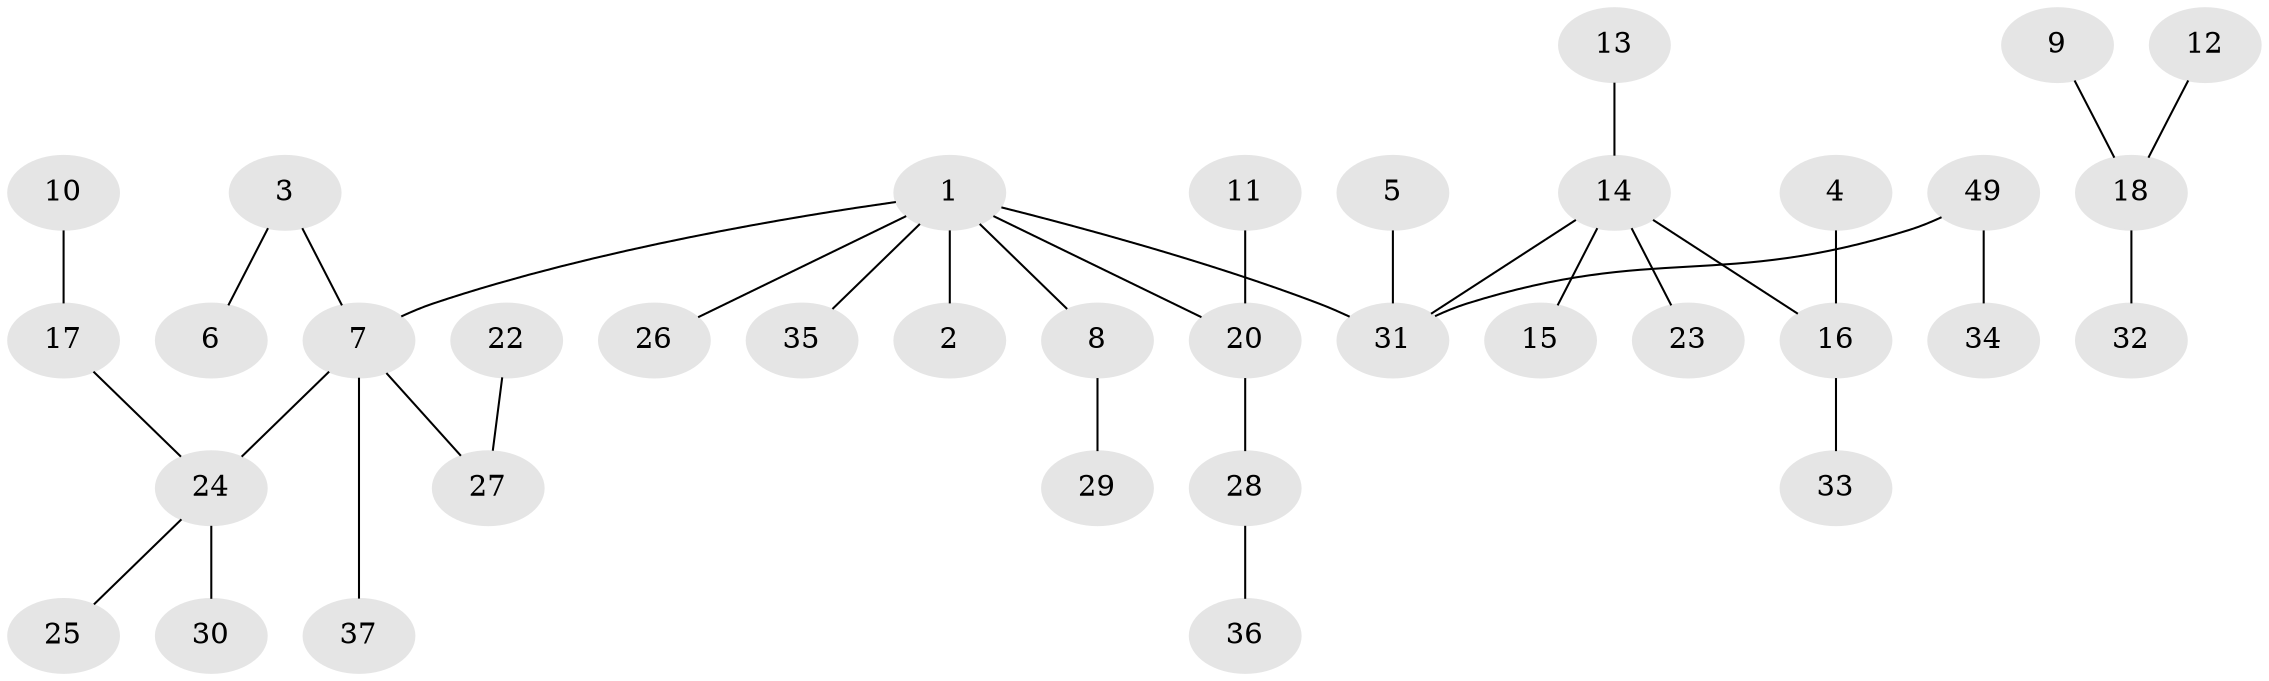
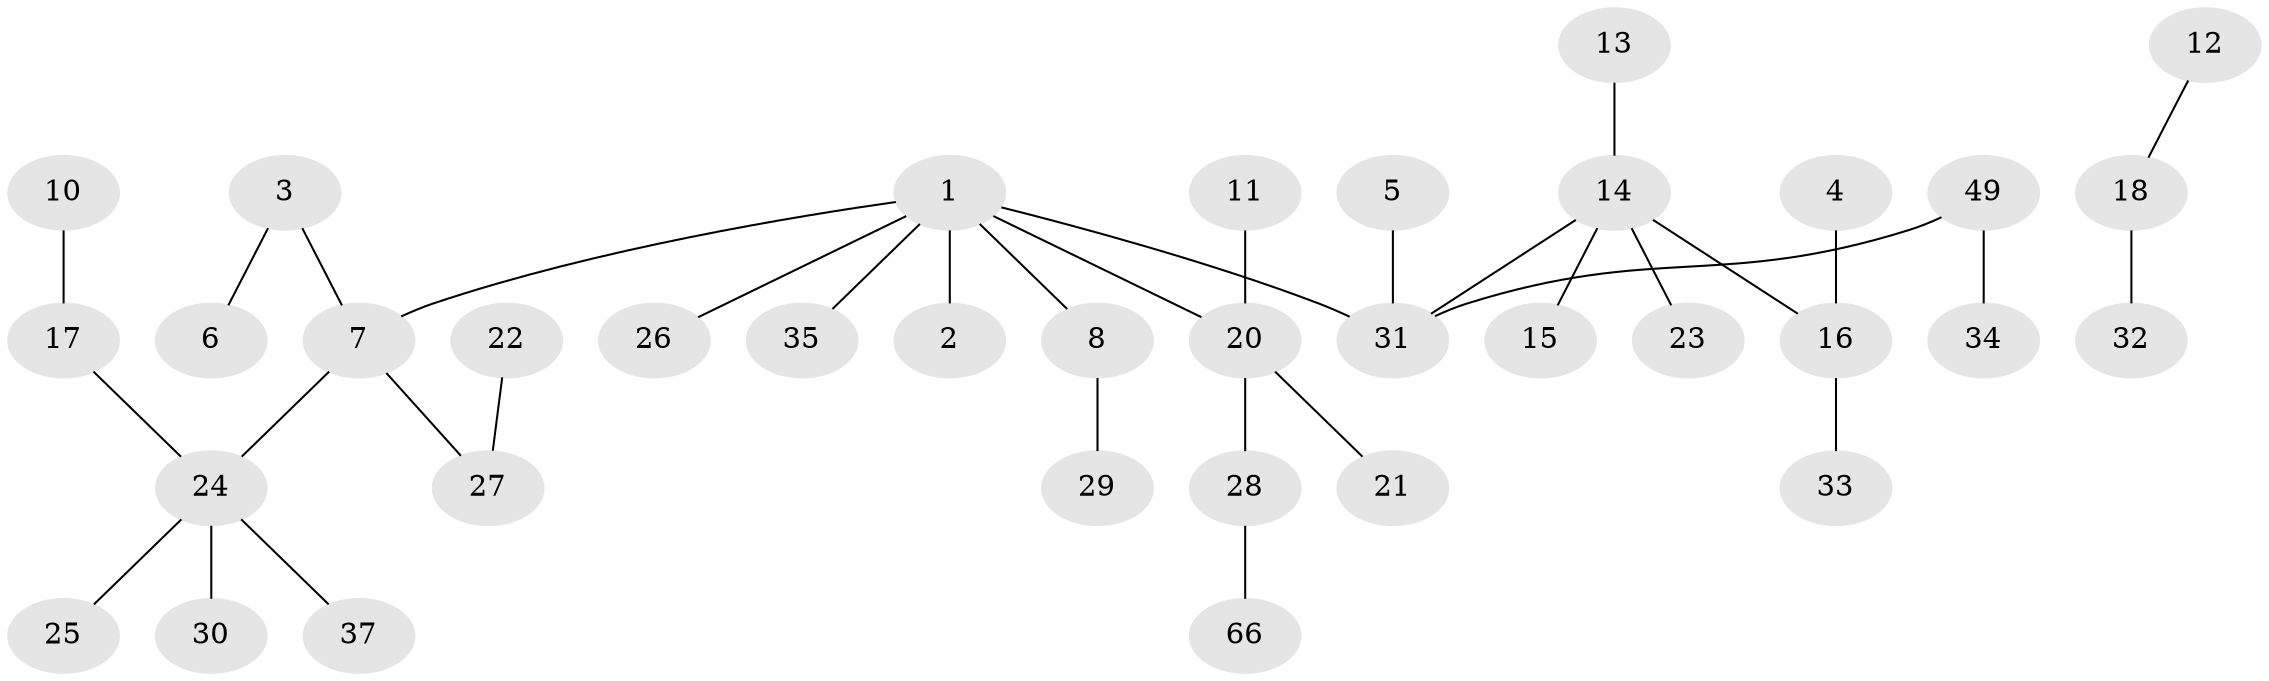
(2058, 45) -> none
(359, 488) -> (285, 562)
none -> (1393, 488)
(1245, 636) -> (1245, 636)
